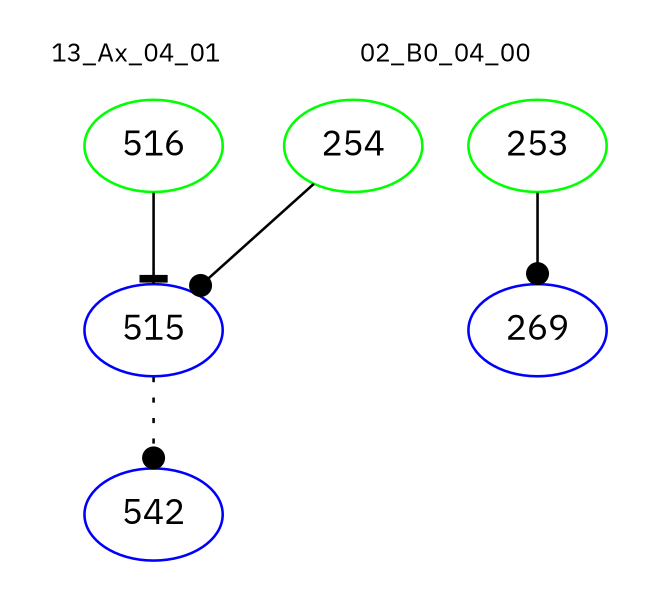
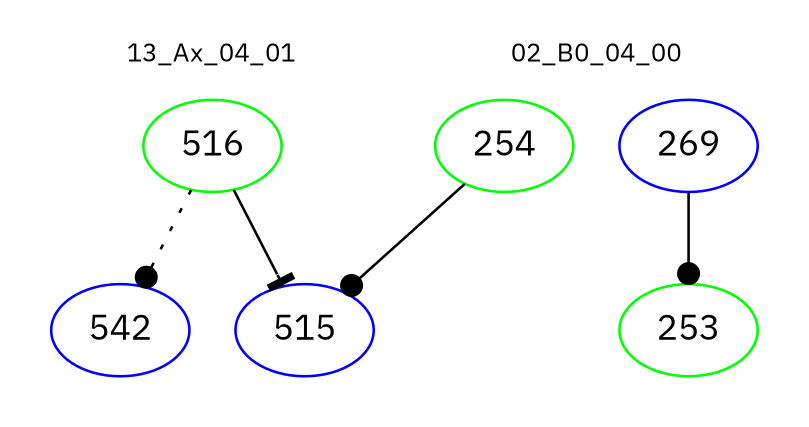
(538, 228) -> (689, 228)
(154, 412) -> (171, 229)
